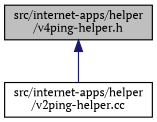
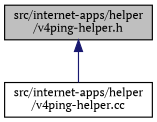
(78, 100) -> (78, 100)
